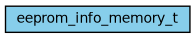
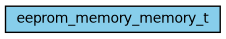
(98, 19) -> (113, 19)
